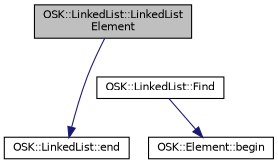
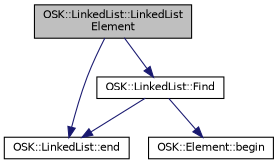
none -> (136, 53)
none -> (118, 115)
